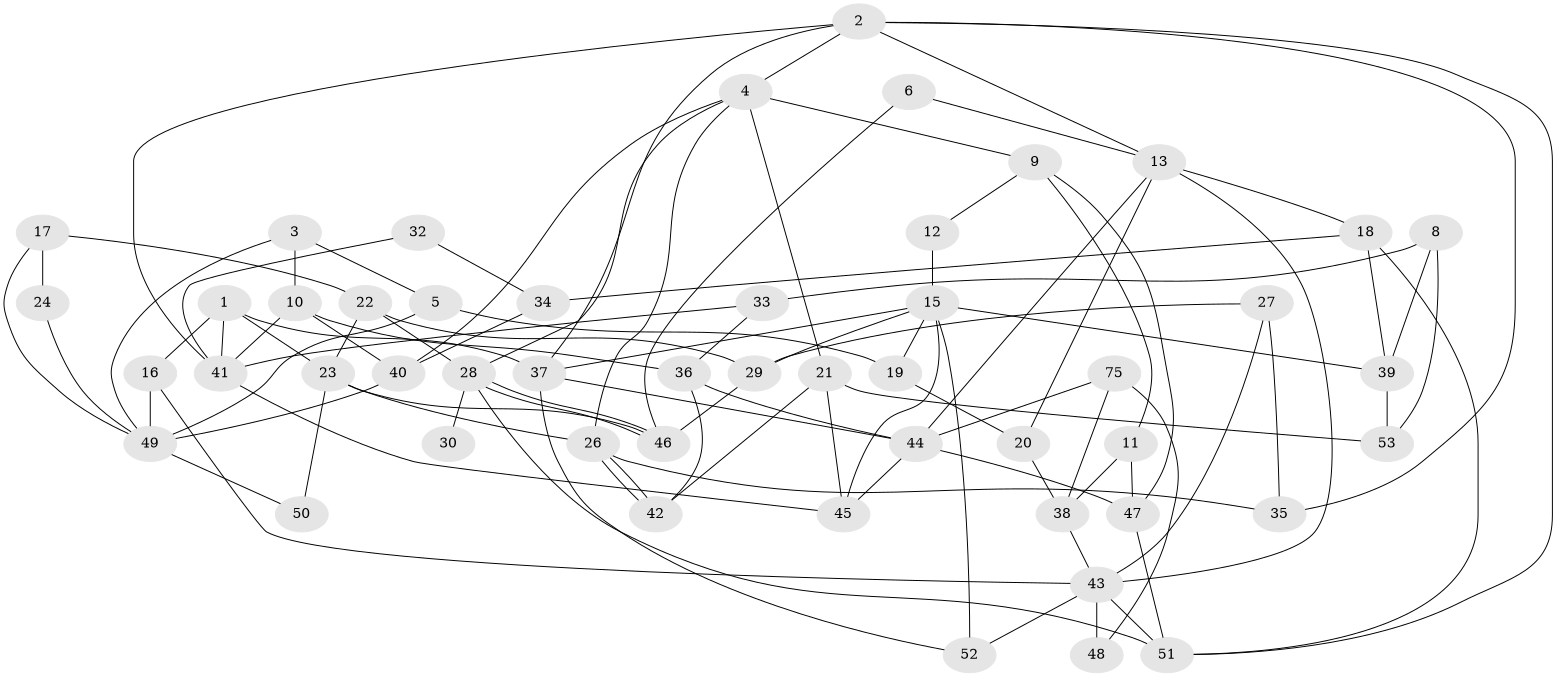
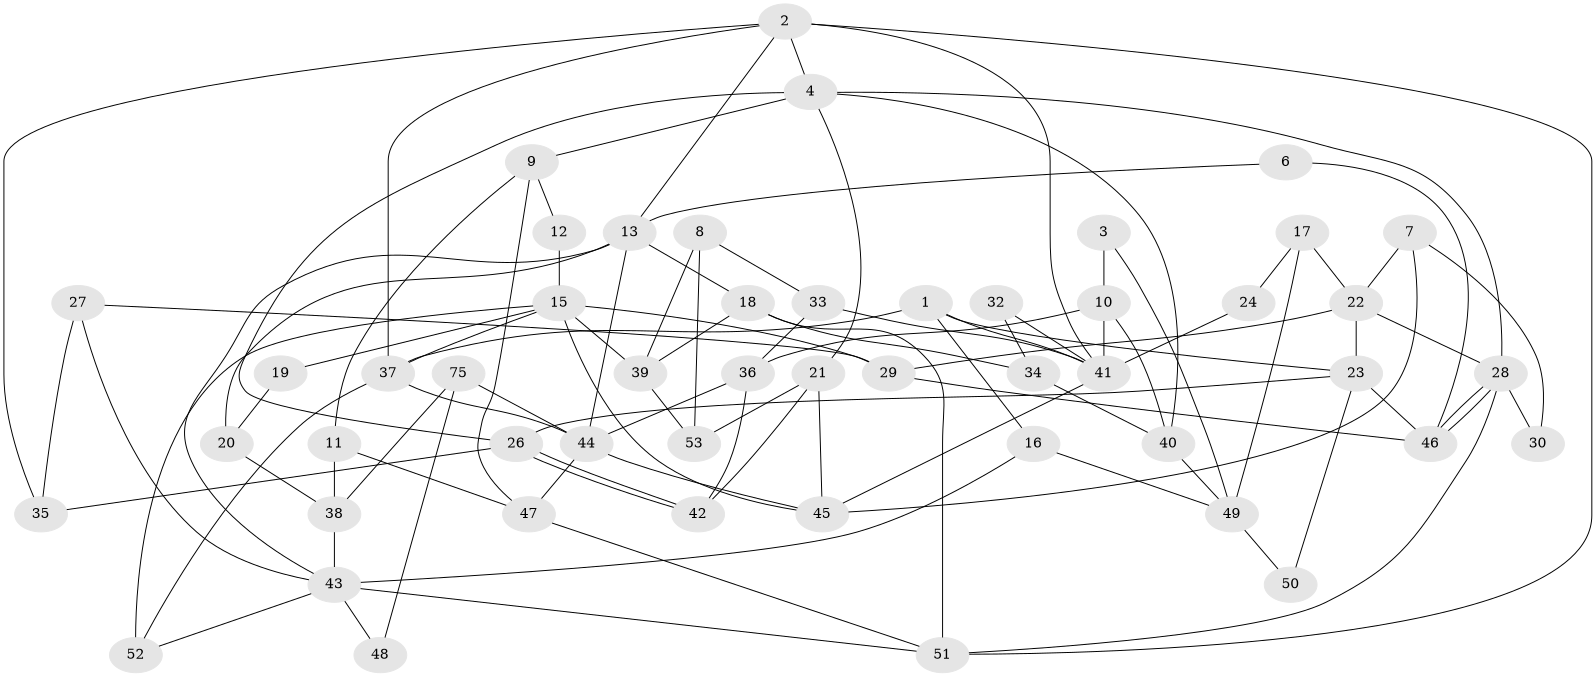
none -> (1410, 233)
(436, 303) -> none
(78, 385) -> (1163, 344)
